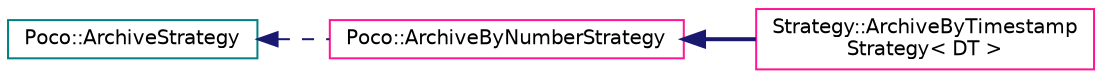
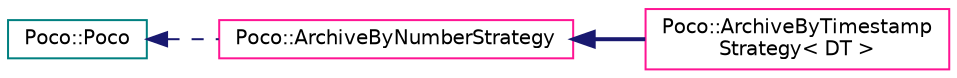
(133, 39) -> (77, 39)
(925, 39) -> (797, 39)
